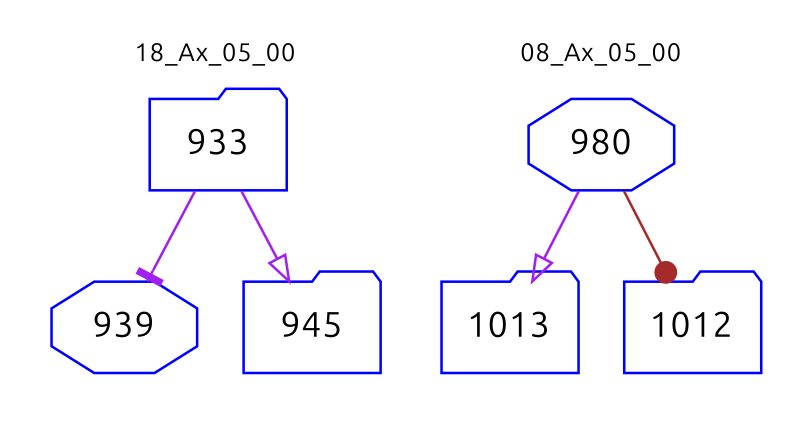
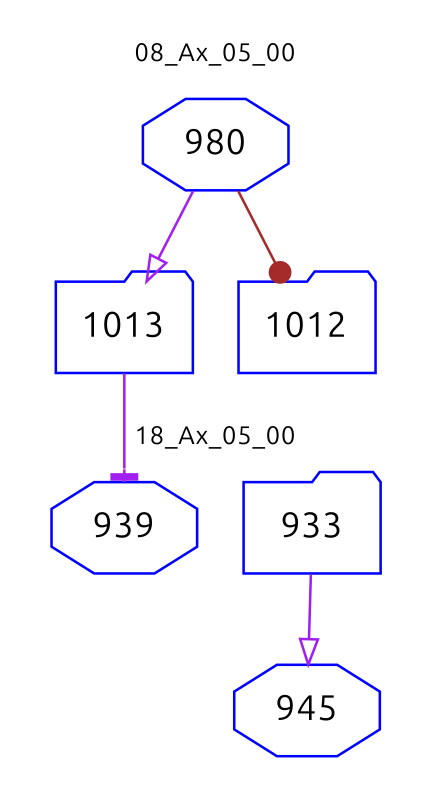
(174, 231) -> (124, 430)
(312, 327) -> (307, 710)
